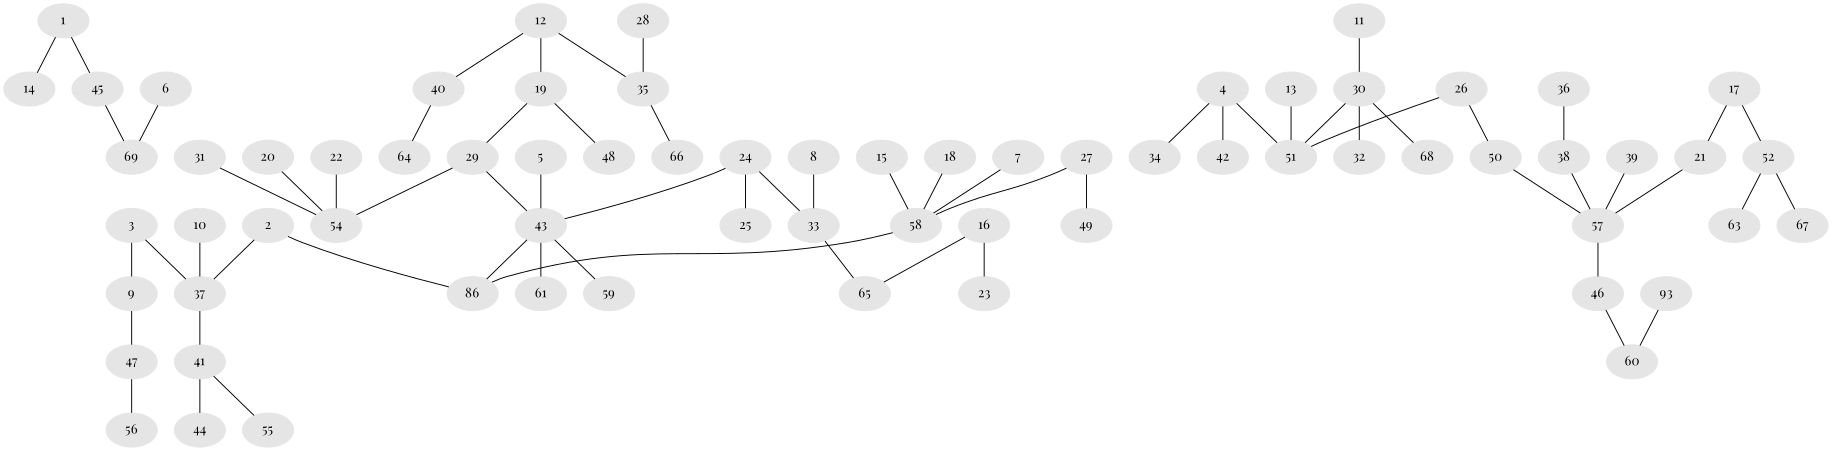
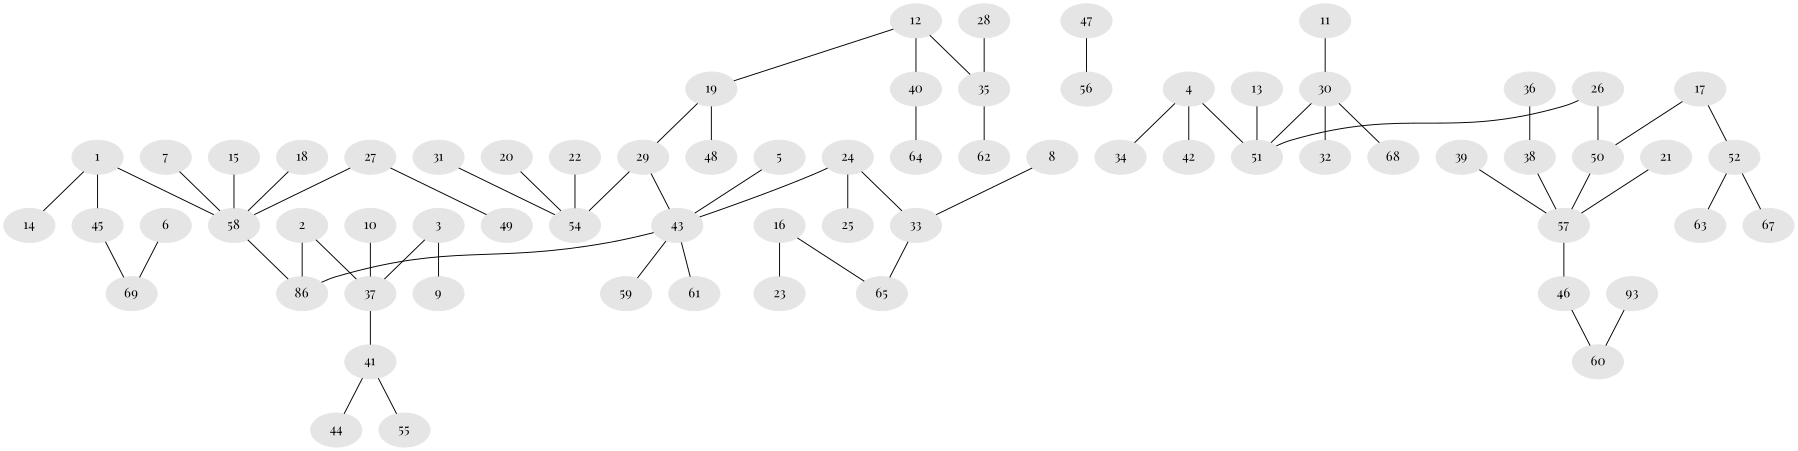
(1717, 123) -> (1649, 123)
(677, 157) -> (984, 157)
none -> (166, 191)
(132, 328) -> none
